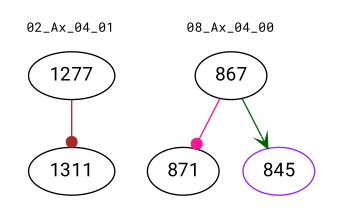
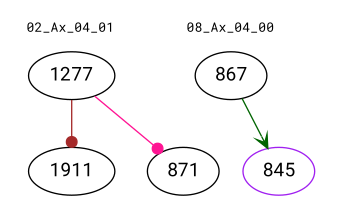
(210, 119) -> (118, 116)
(72, 171) -> (72, 171)
